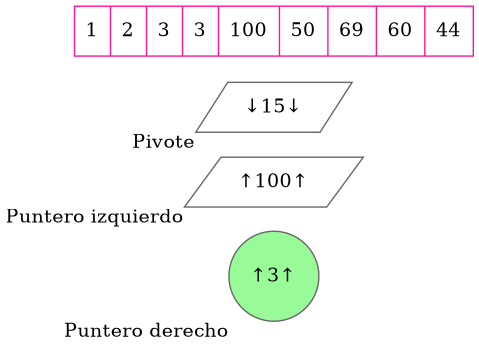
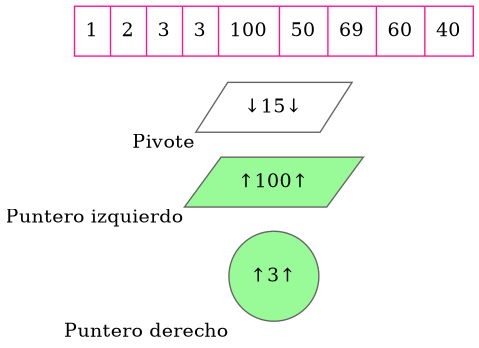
(449, 30) -> (449, 30)
(274, 182) -> (274, 182)
